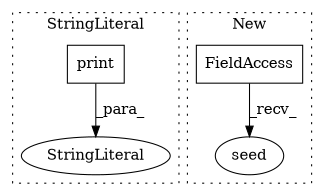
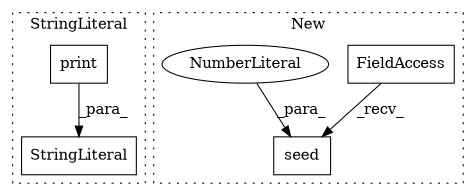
none -> (245, 64)
(96, 156) -> (79, 156)
(250, 156) -> (302, 156)
